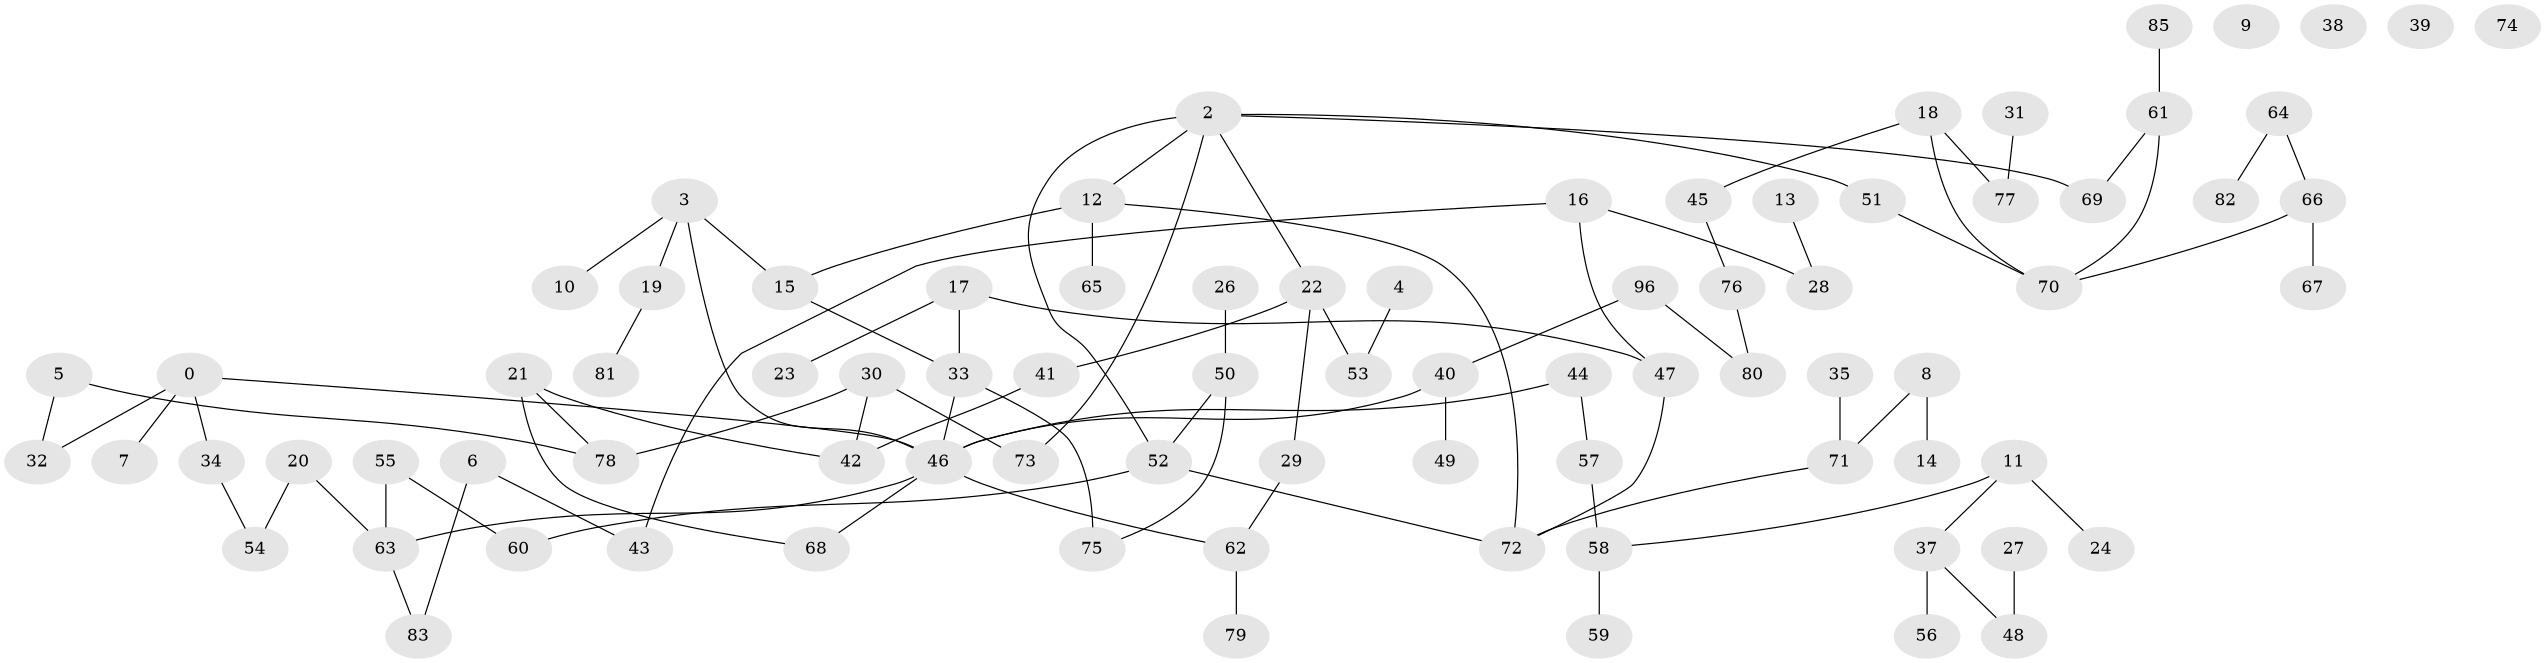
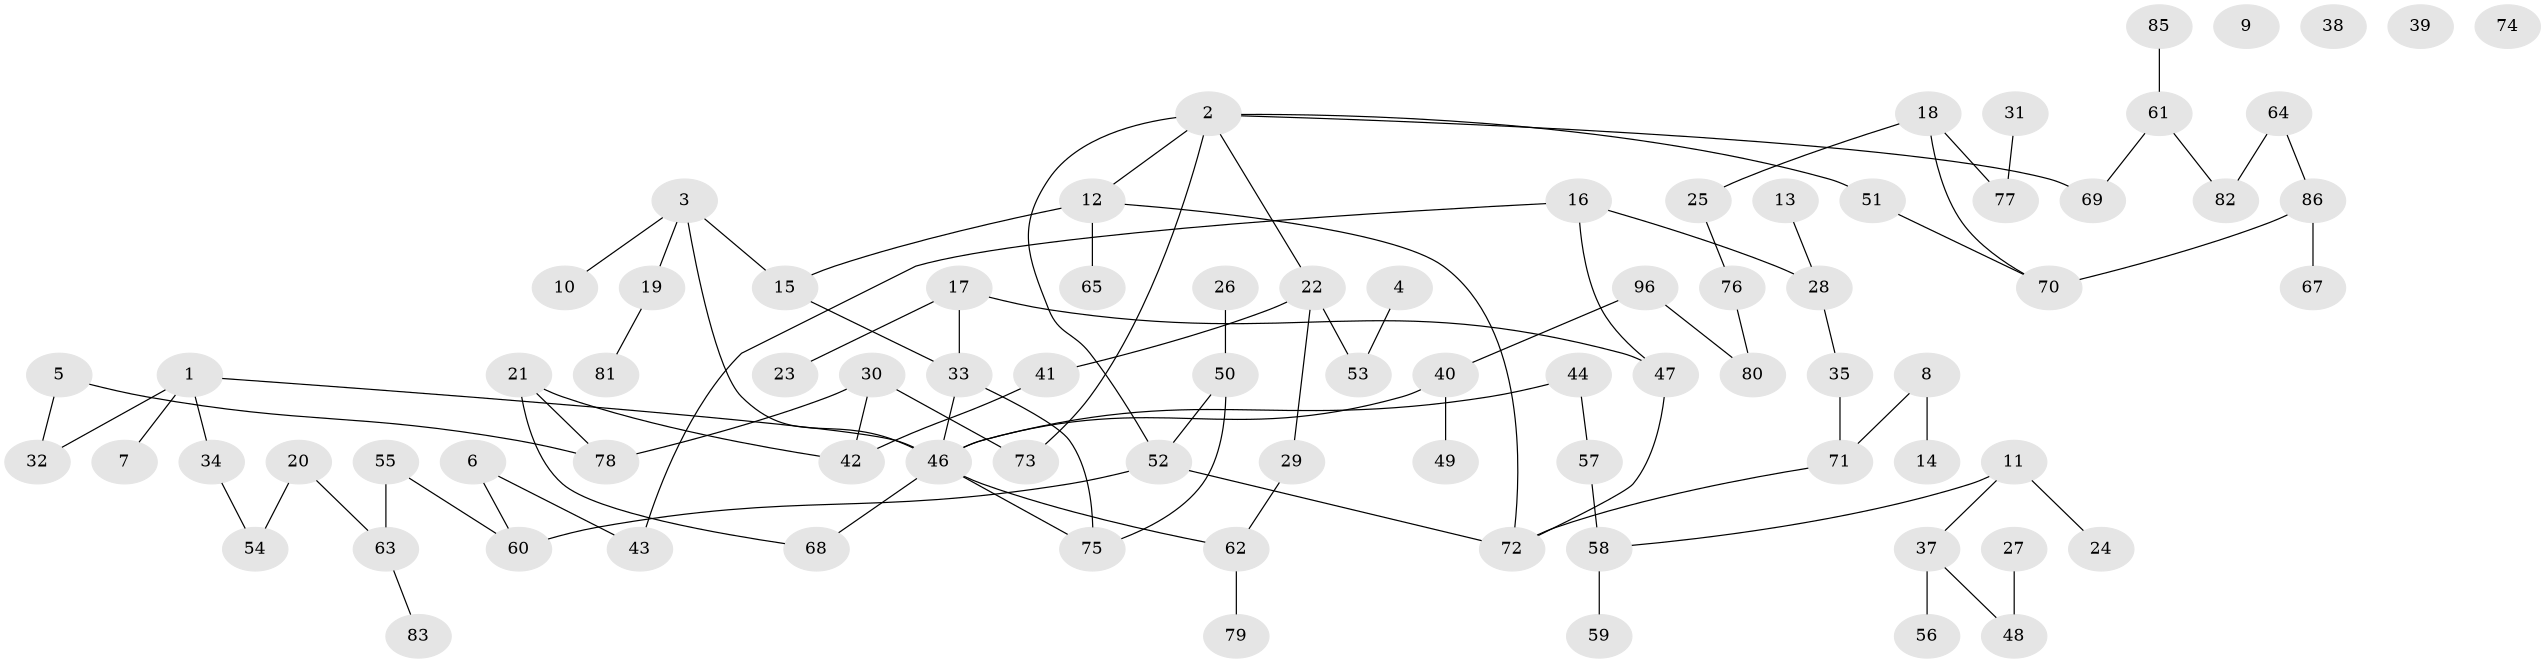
(1698, 201) -> (1698, 201)
(2313, 201) -> (2313, 201)
(2139, 218) -> (2193, 157)
none -> (1830, 331)
(190, 375) -> (190, 375)
(603, 515) -> (1015, 506)
(446, 549) -> (496, 506)
